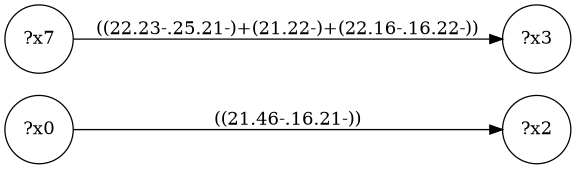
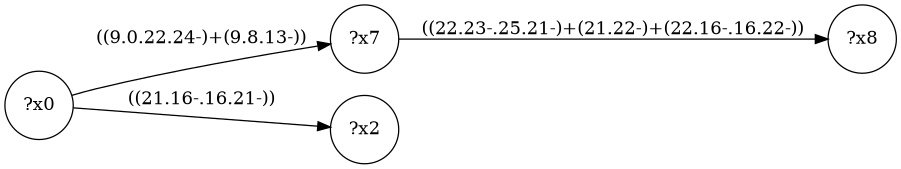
(537, 39) -> (862, 39)
none -> (194, 68)
(288, 120) -> (202, 100)
